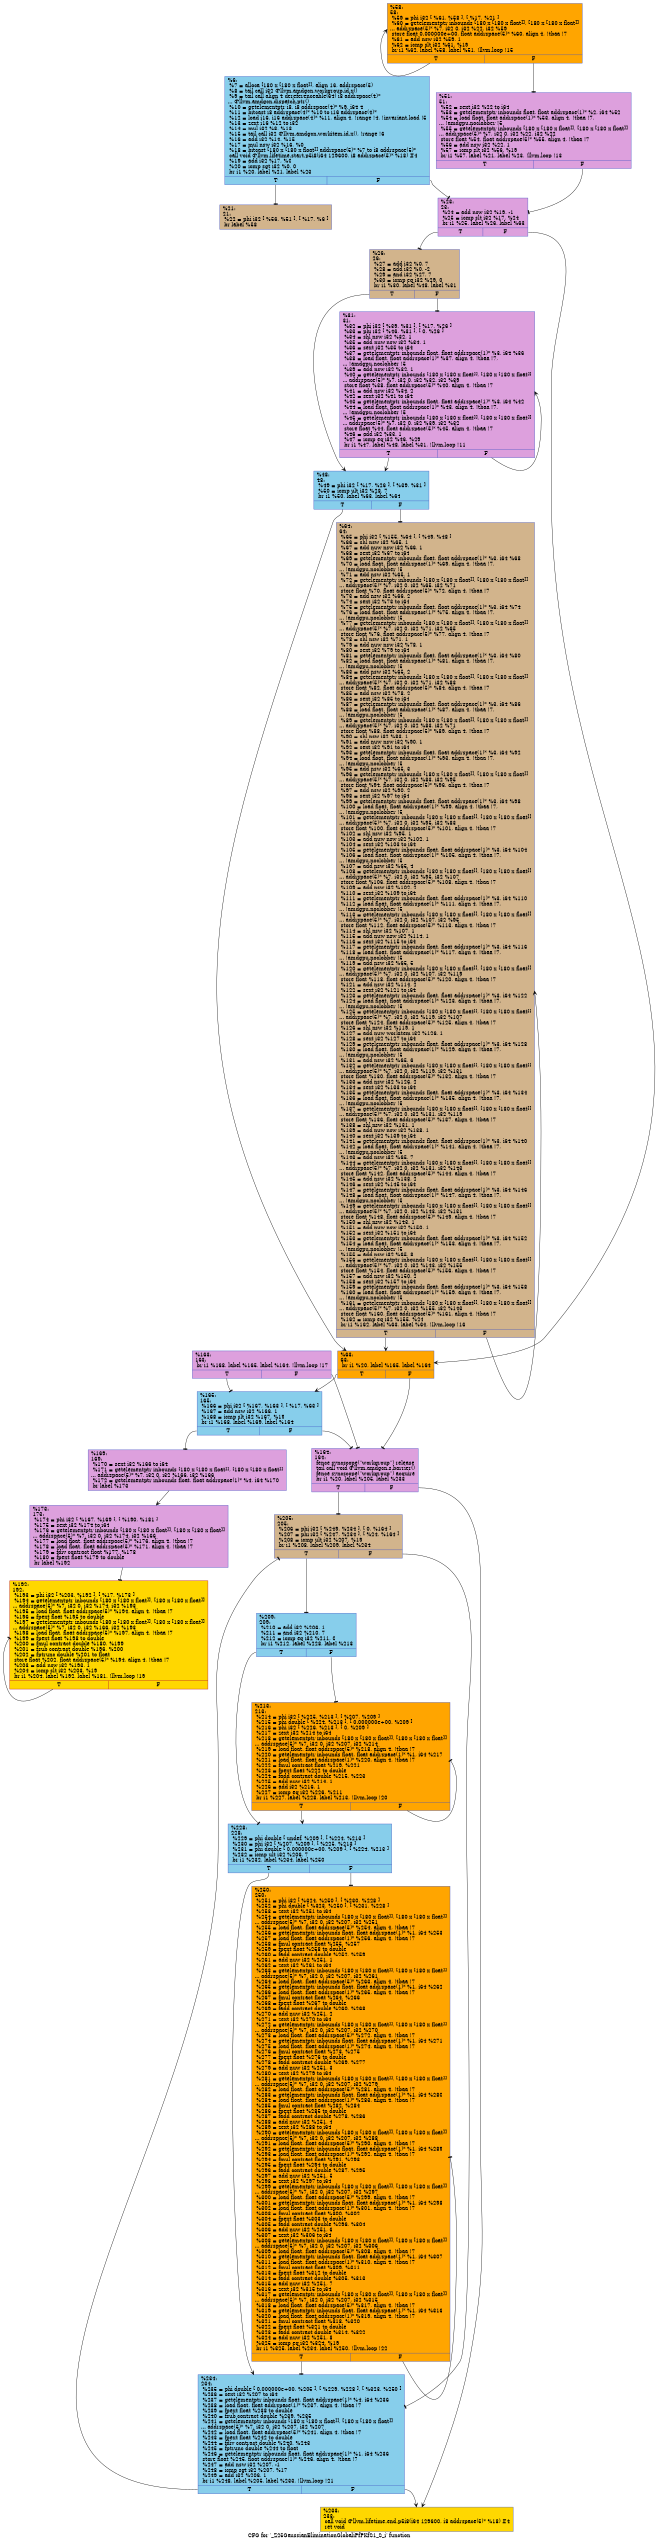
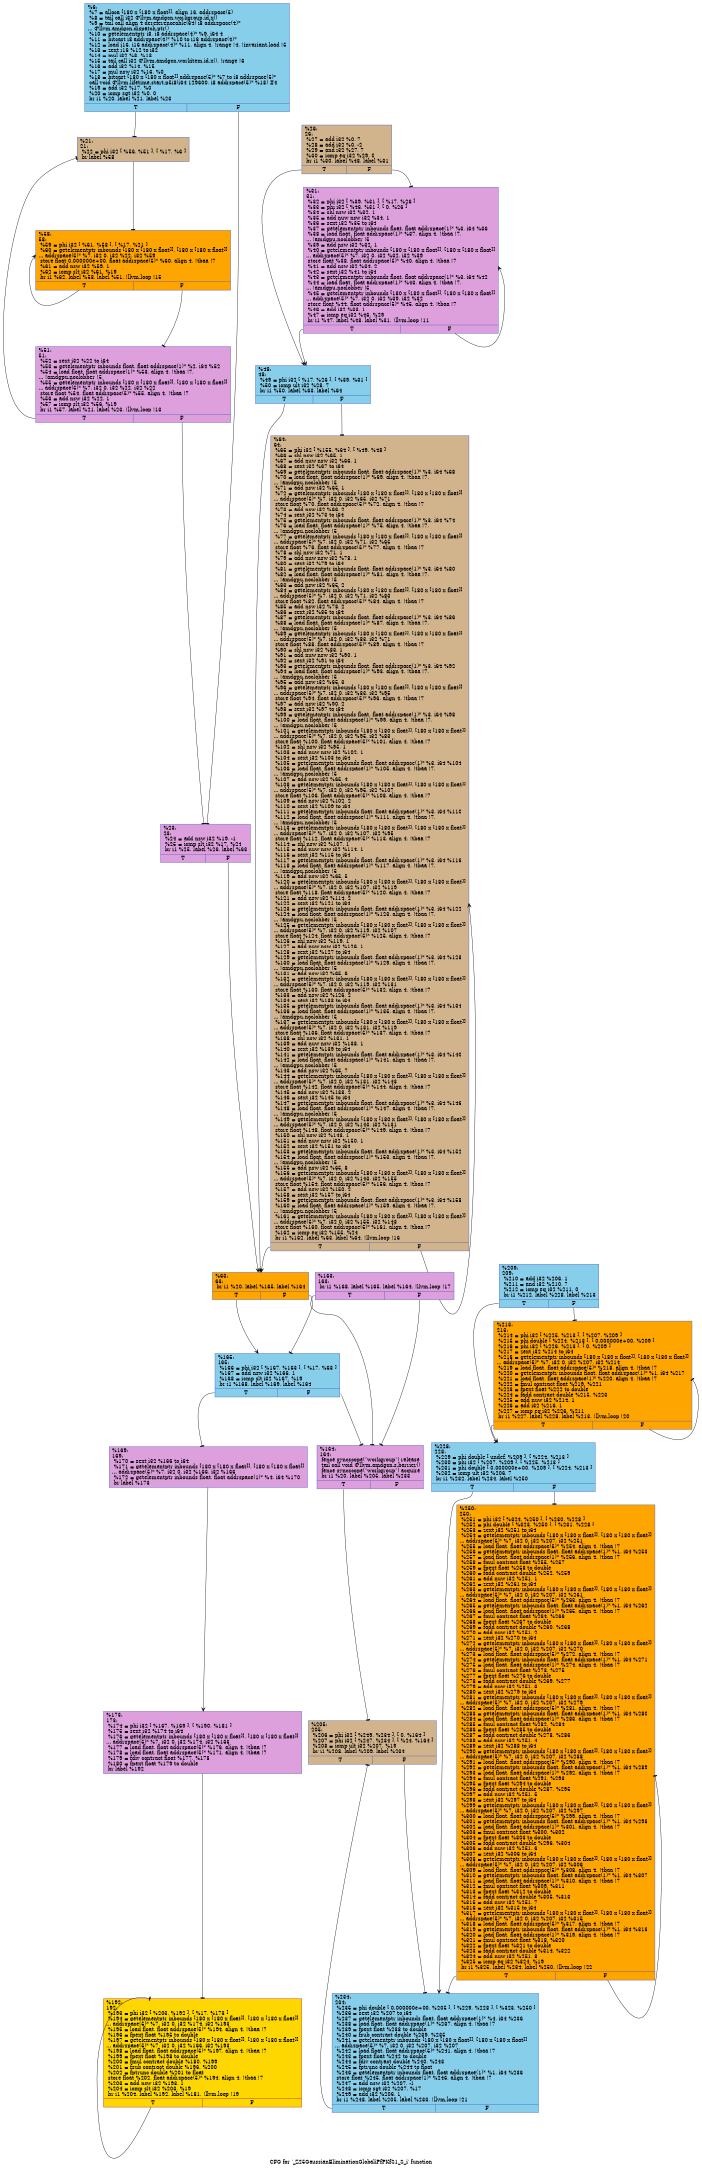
none -> (133, 195)
(427, 237) -> none
none -> (7, 281)
(391, 1034) -> (319, 947)
(306, 1585) -> none
(417, 2519) -> none
